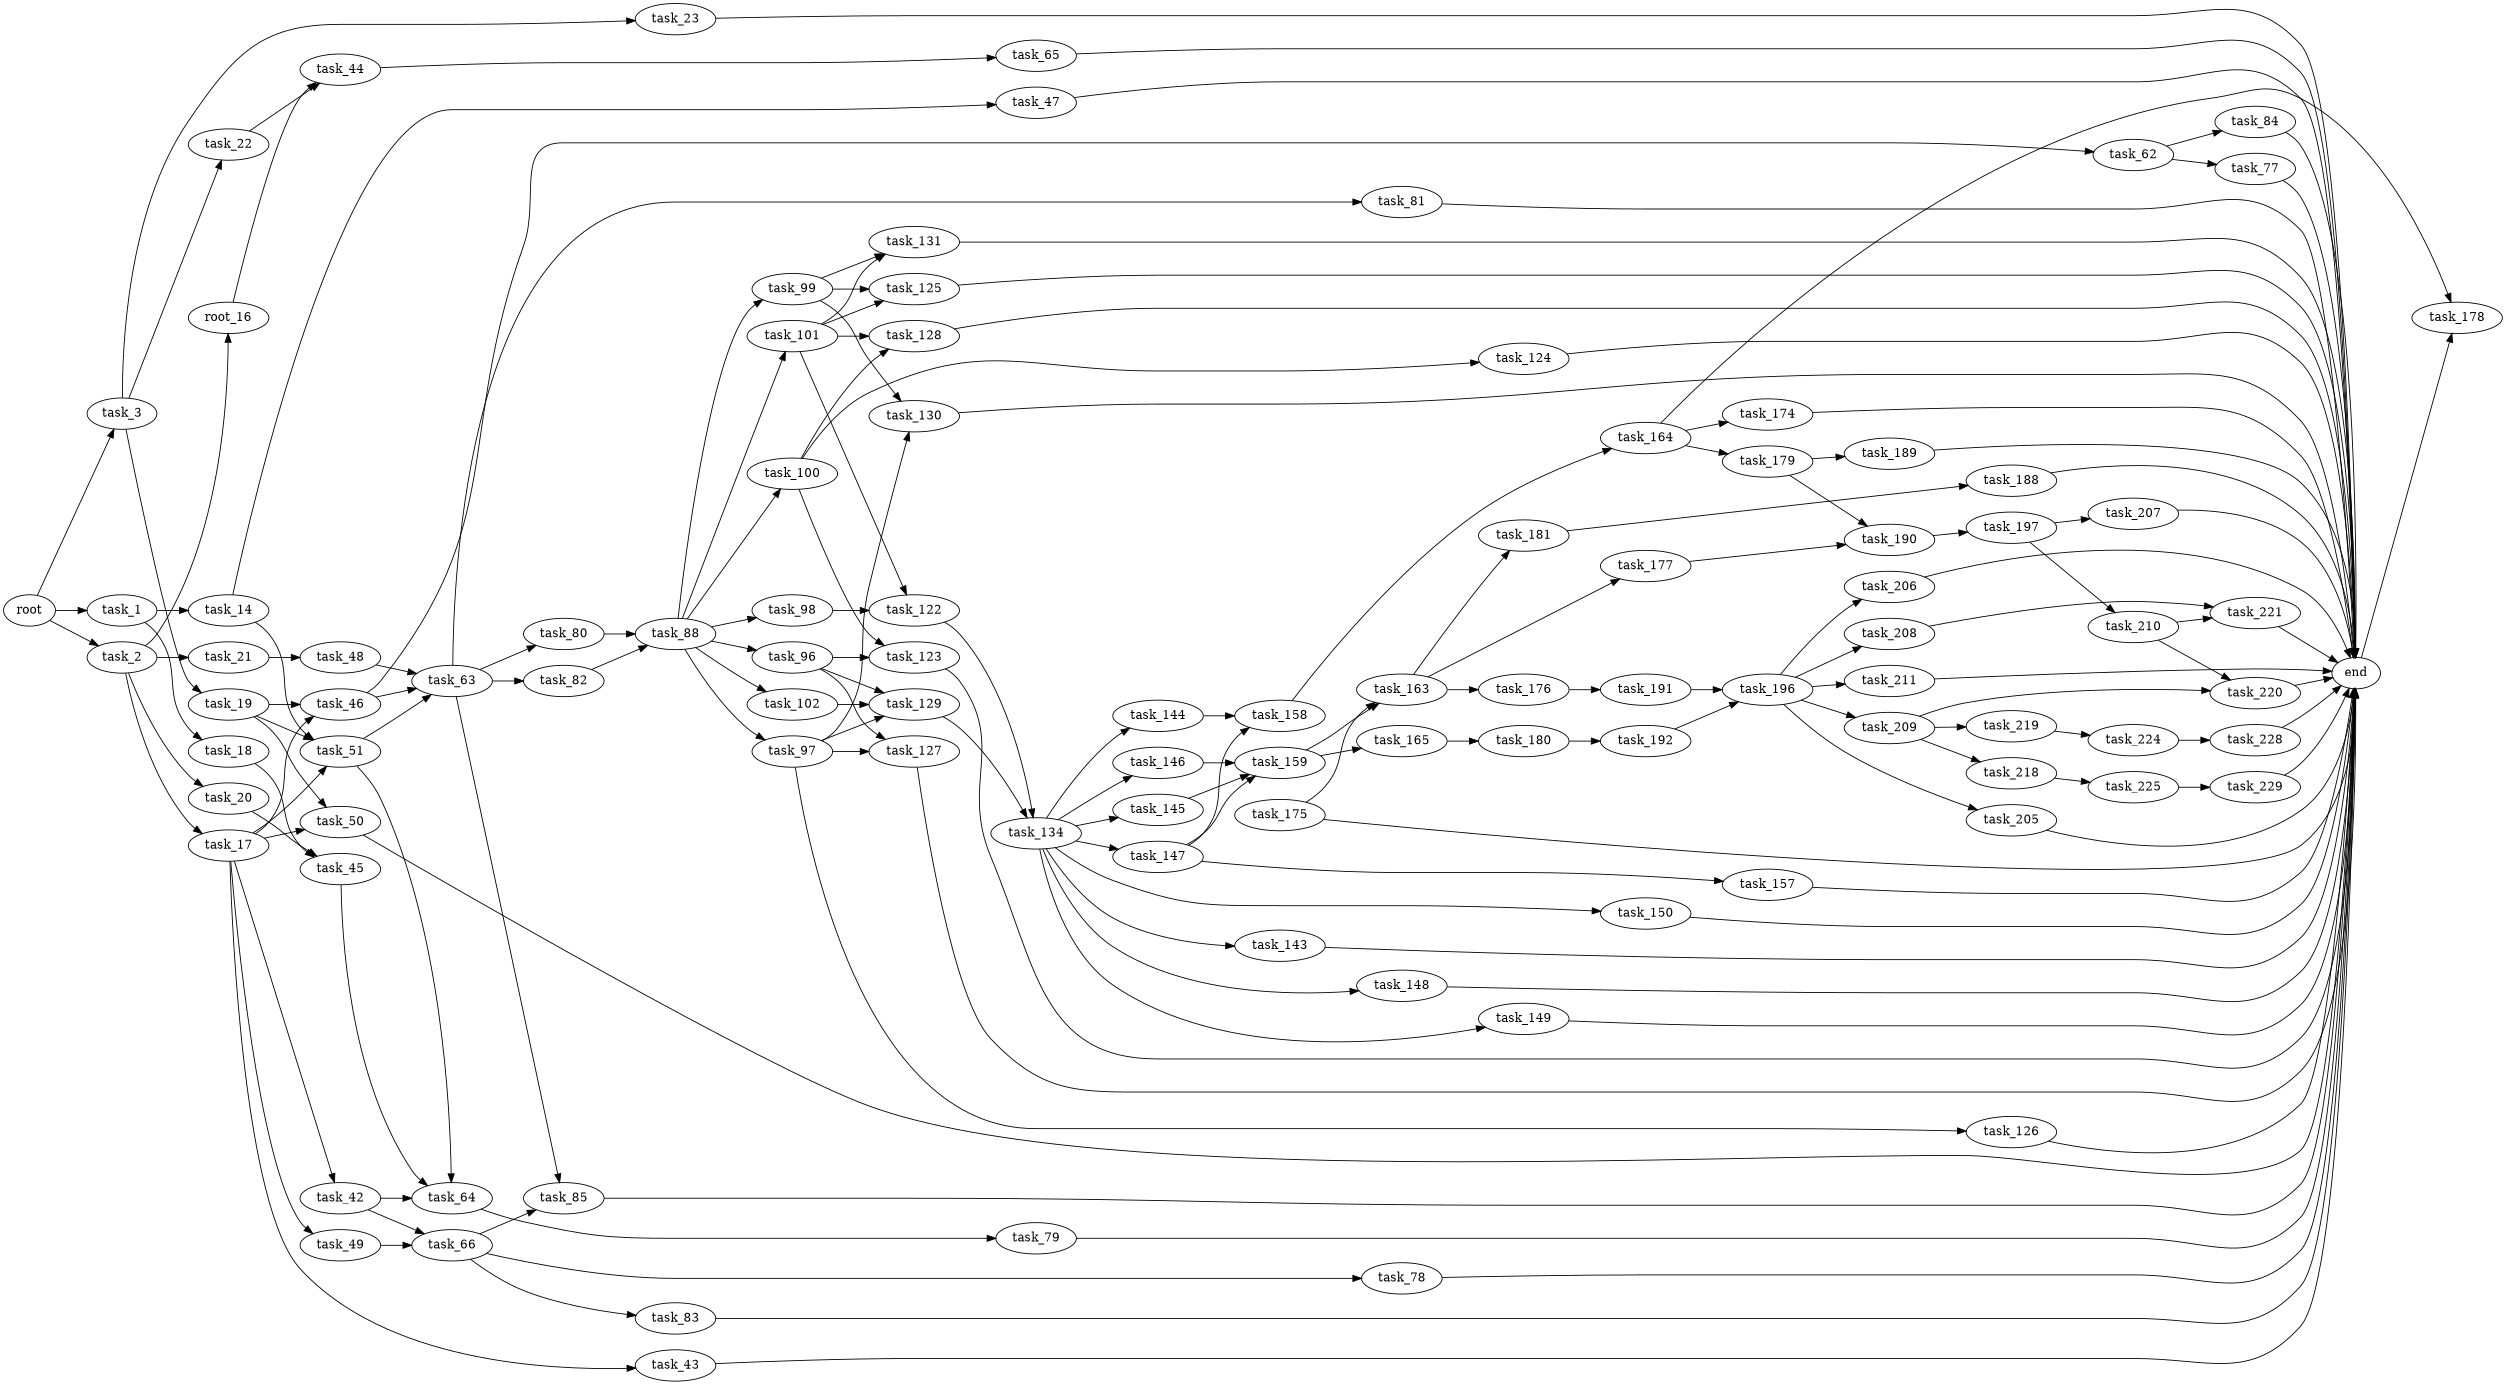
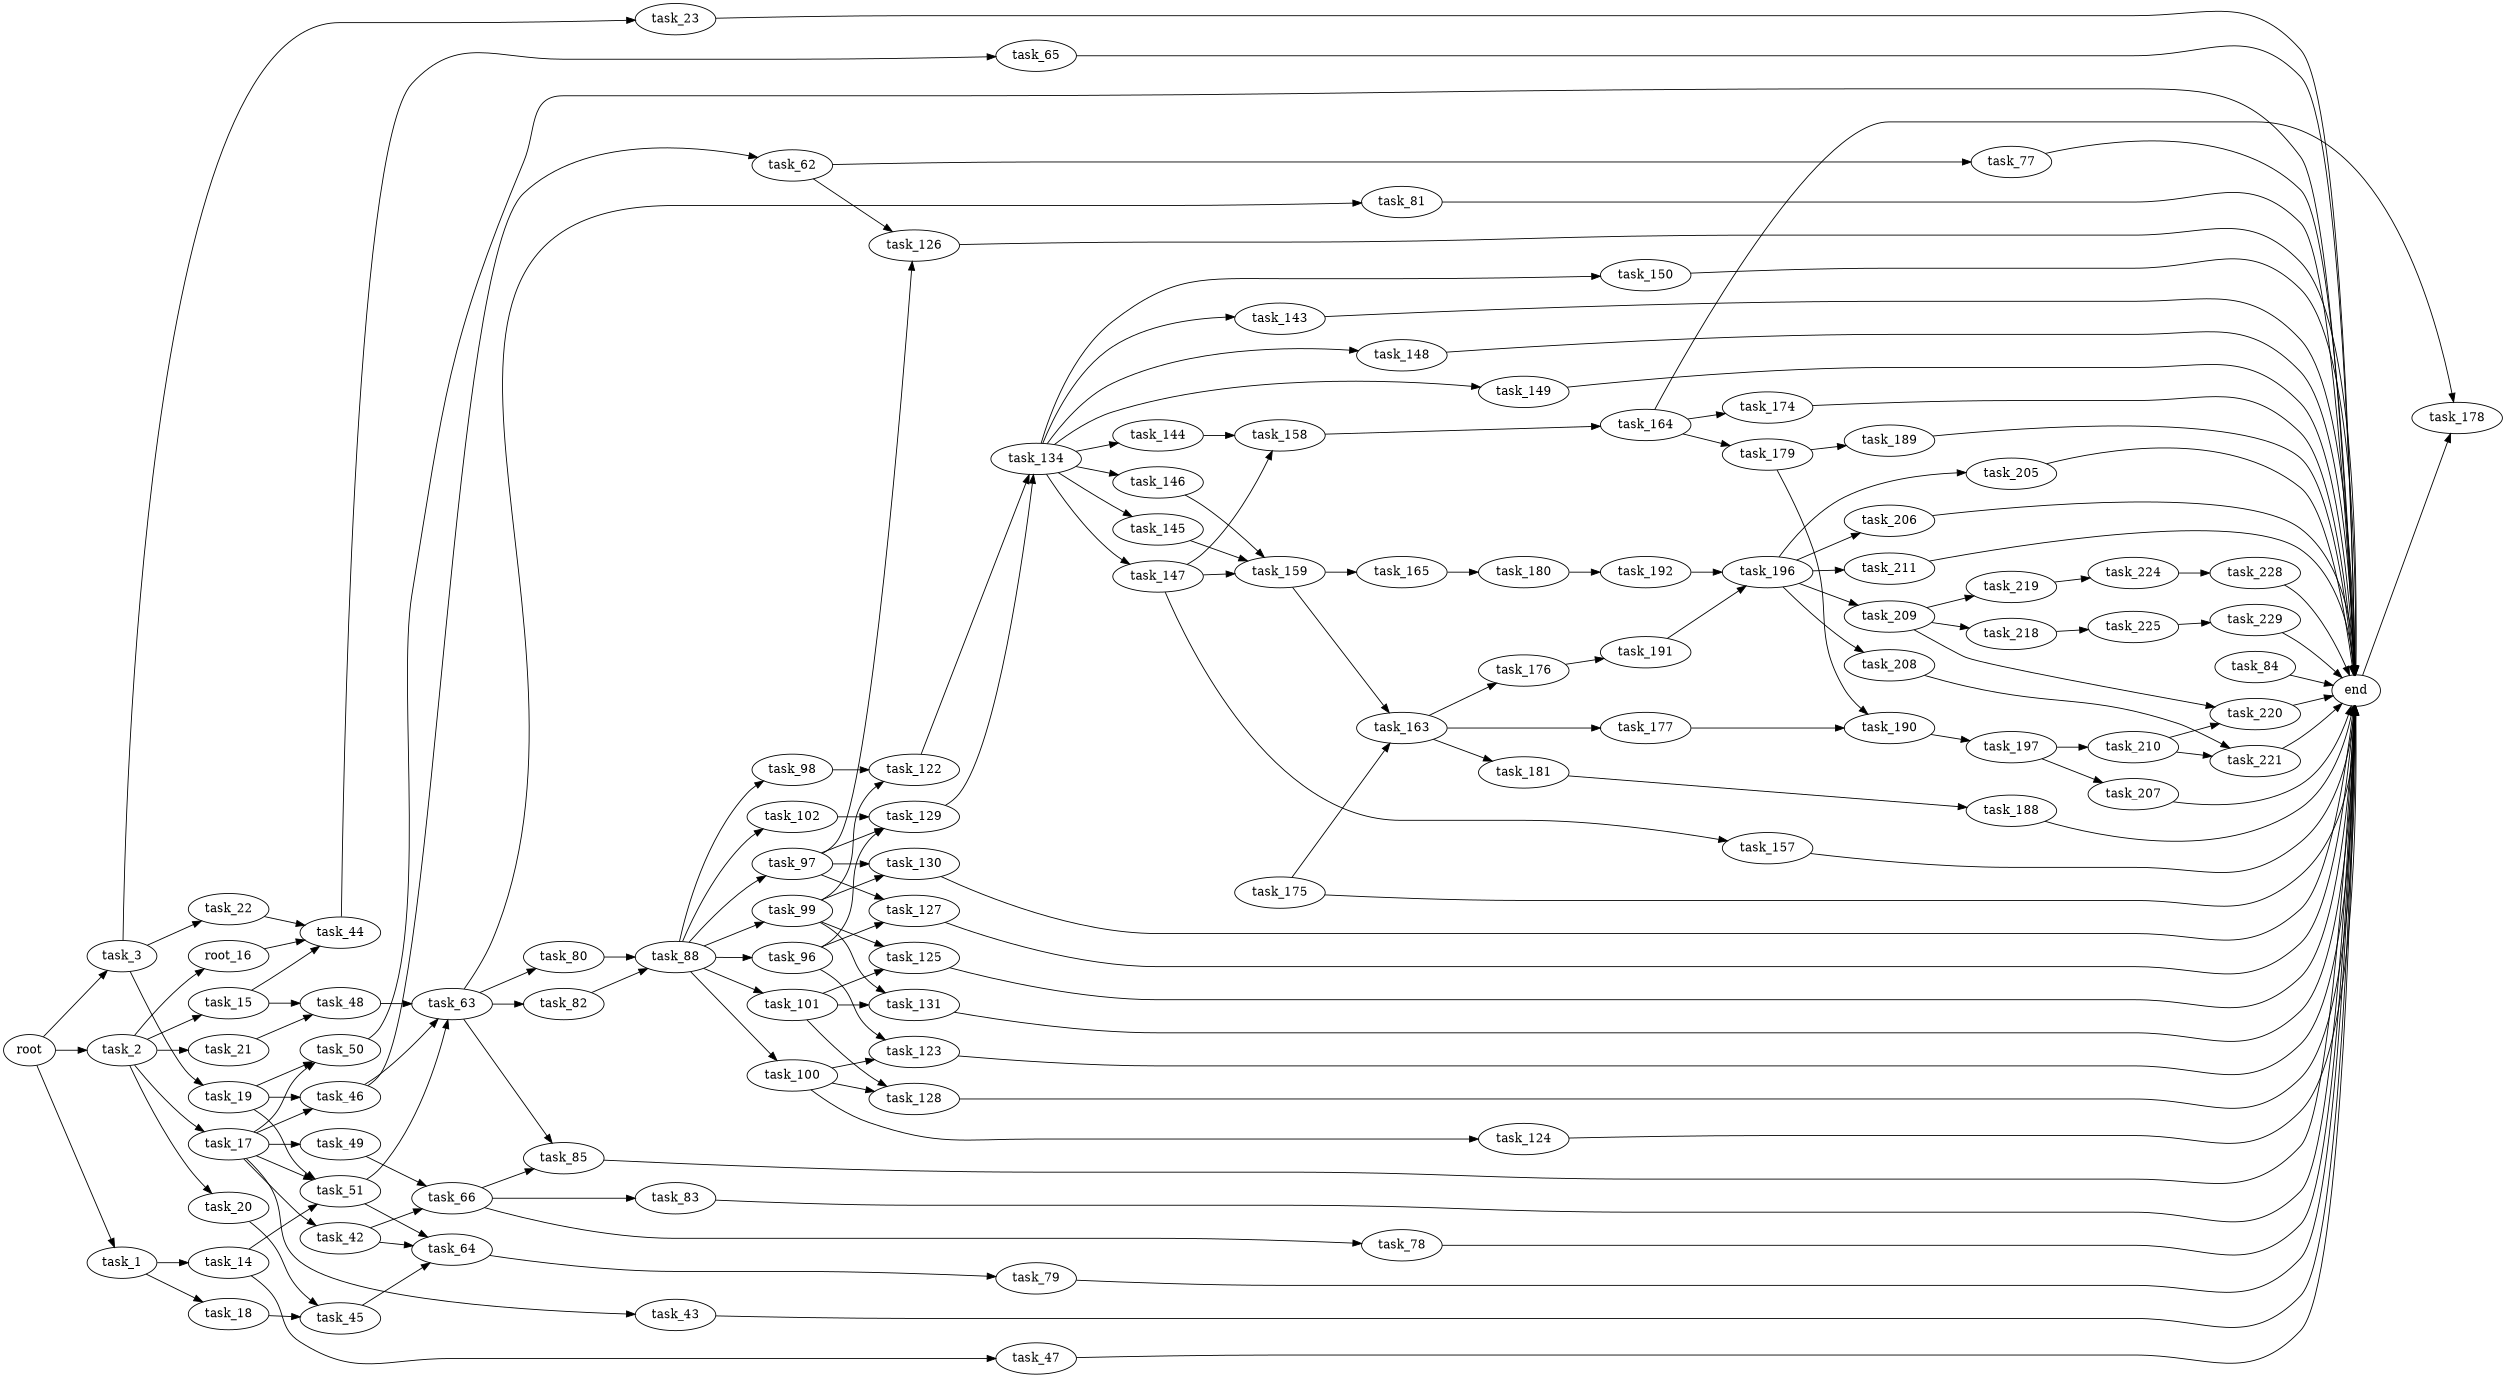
(2190, 140) -> (844, 199)
(851, 469) -> (853, 849)
none -> (229, 1003)
